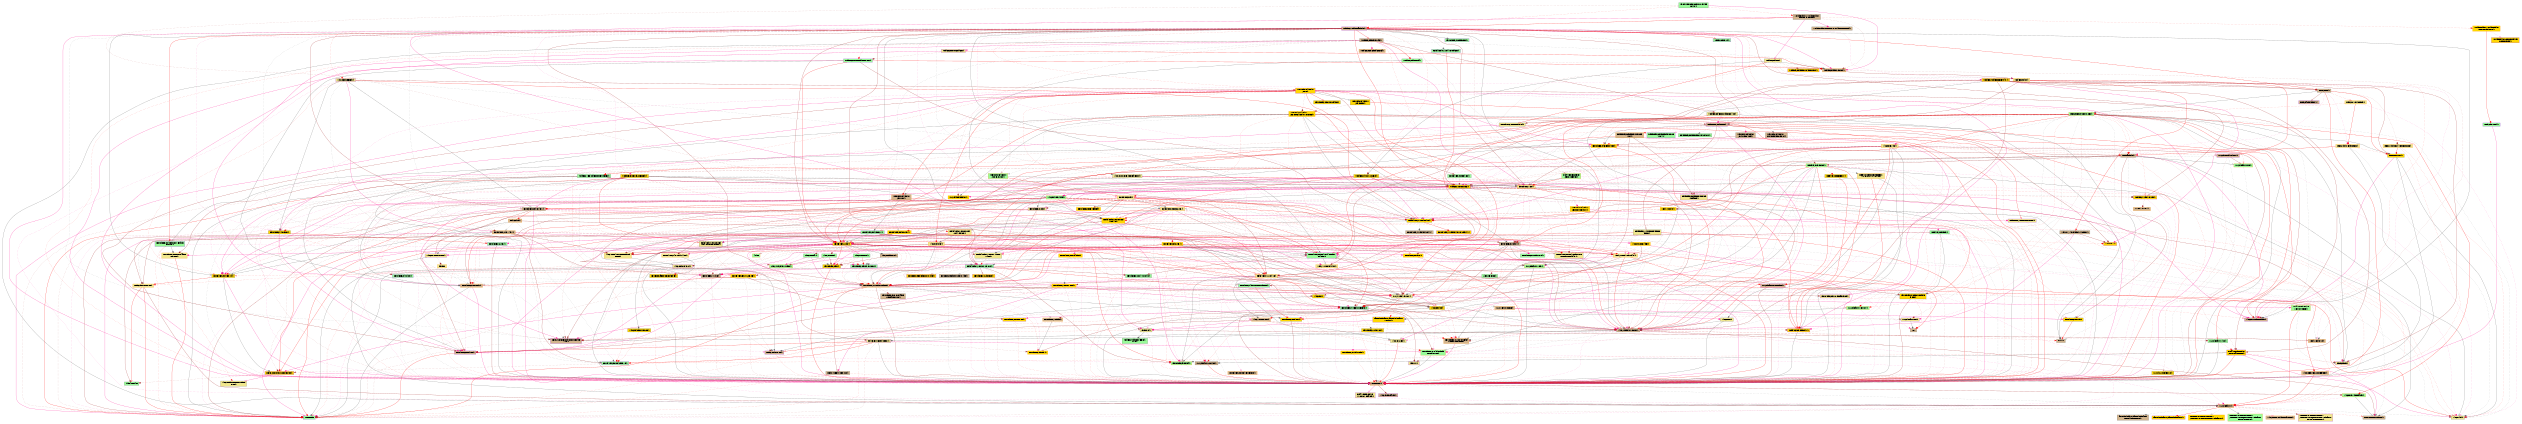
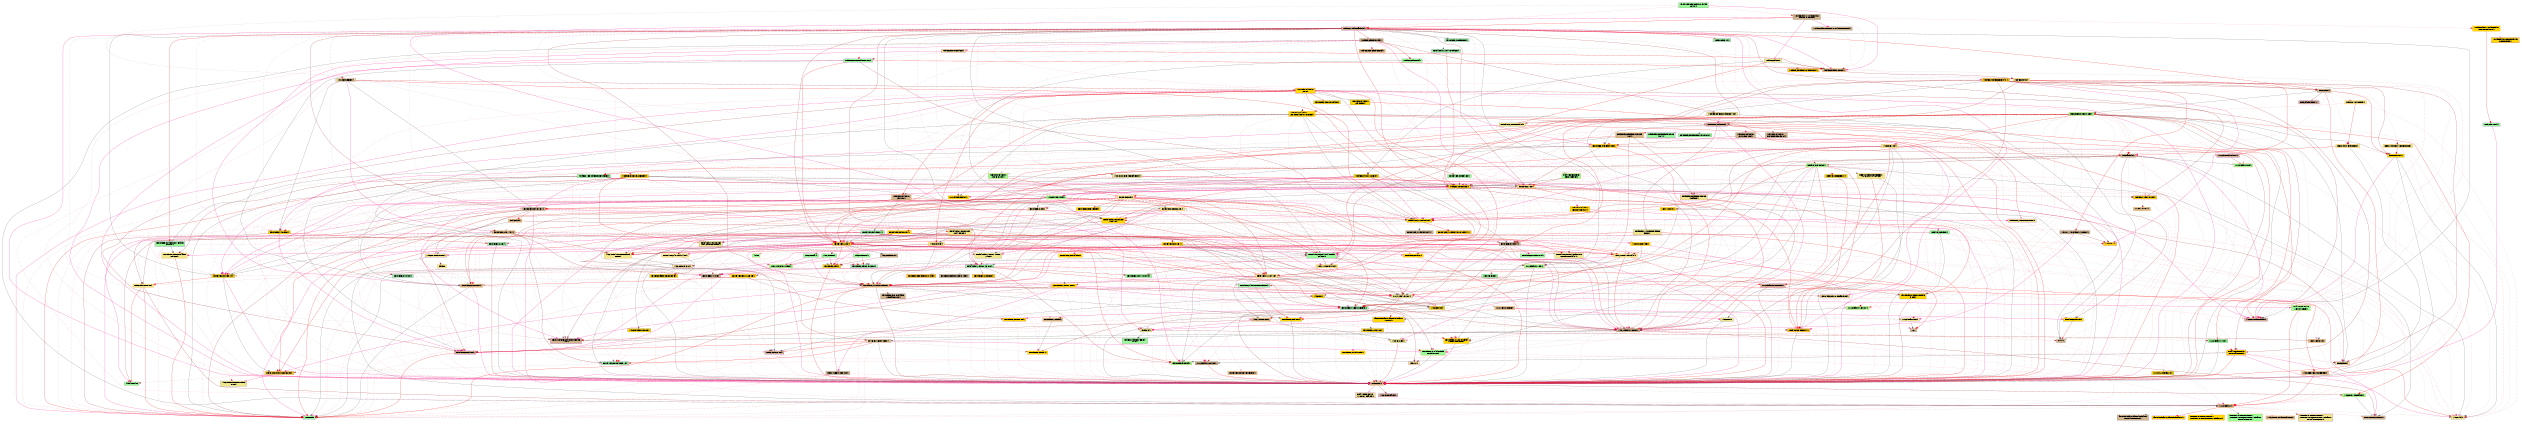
none -> (488, 208)
(1456, 341) -> (1456, 341)
